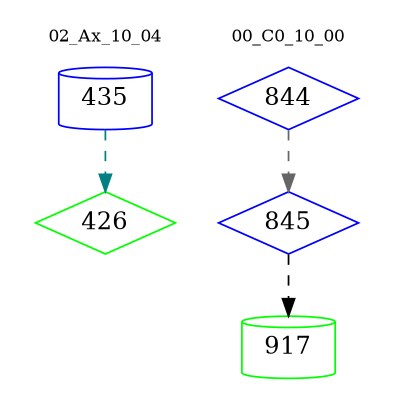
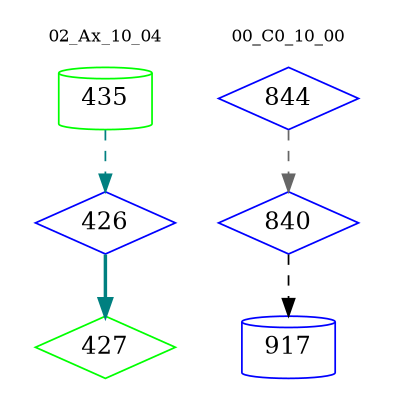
(105, 98) -> (105, 98)
(105, 223) -> (105, 223)
(289, 223) -> (289, 223)
none -> (105, 347)
(289, 347) -> (289, 347)
